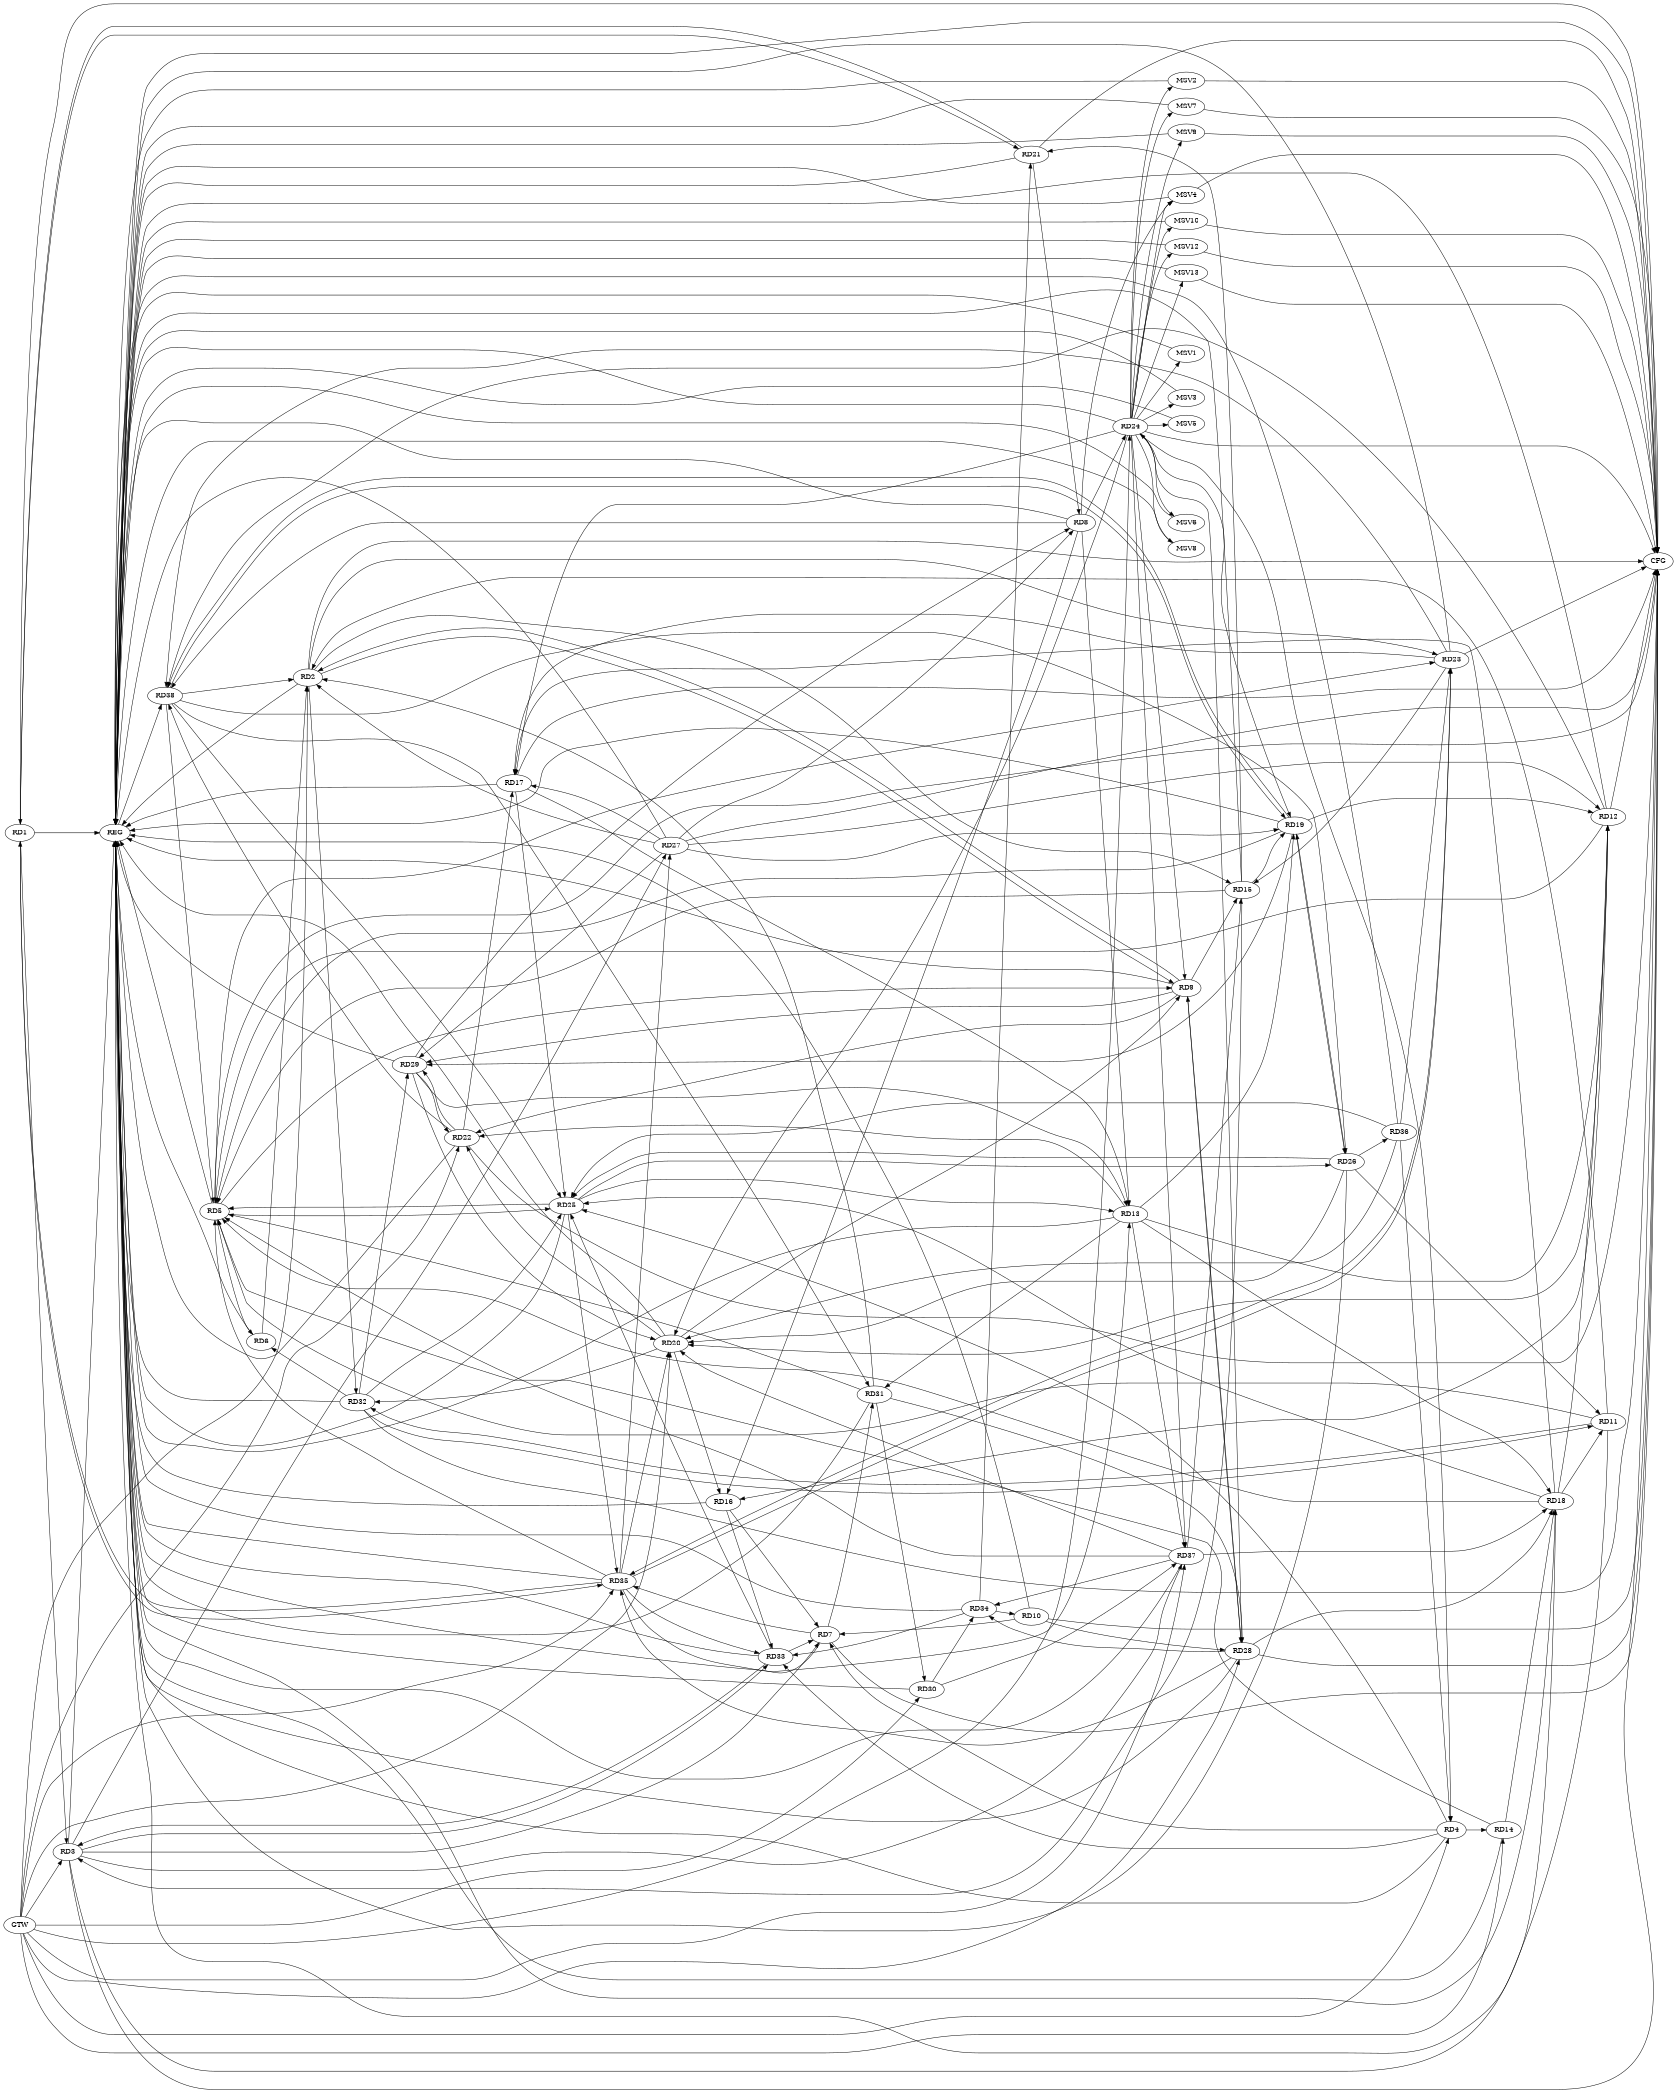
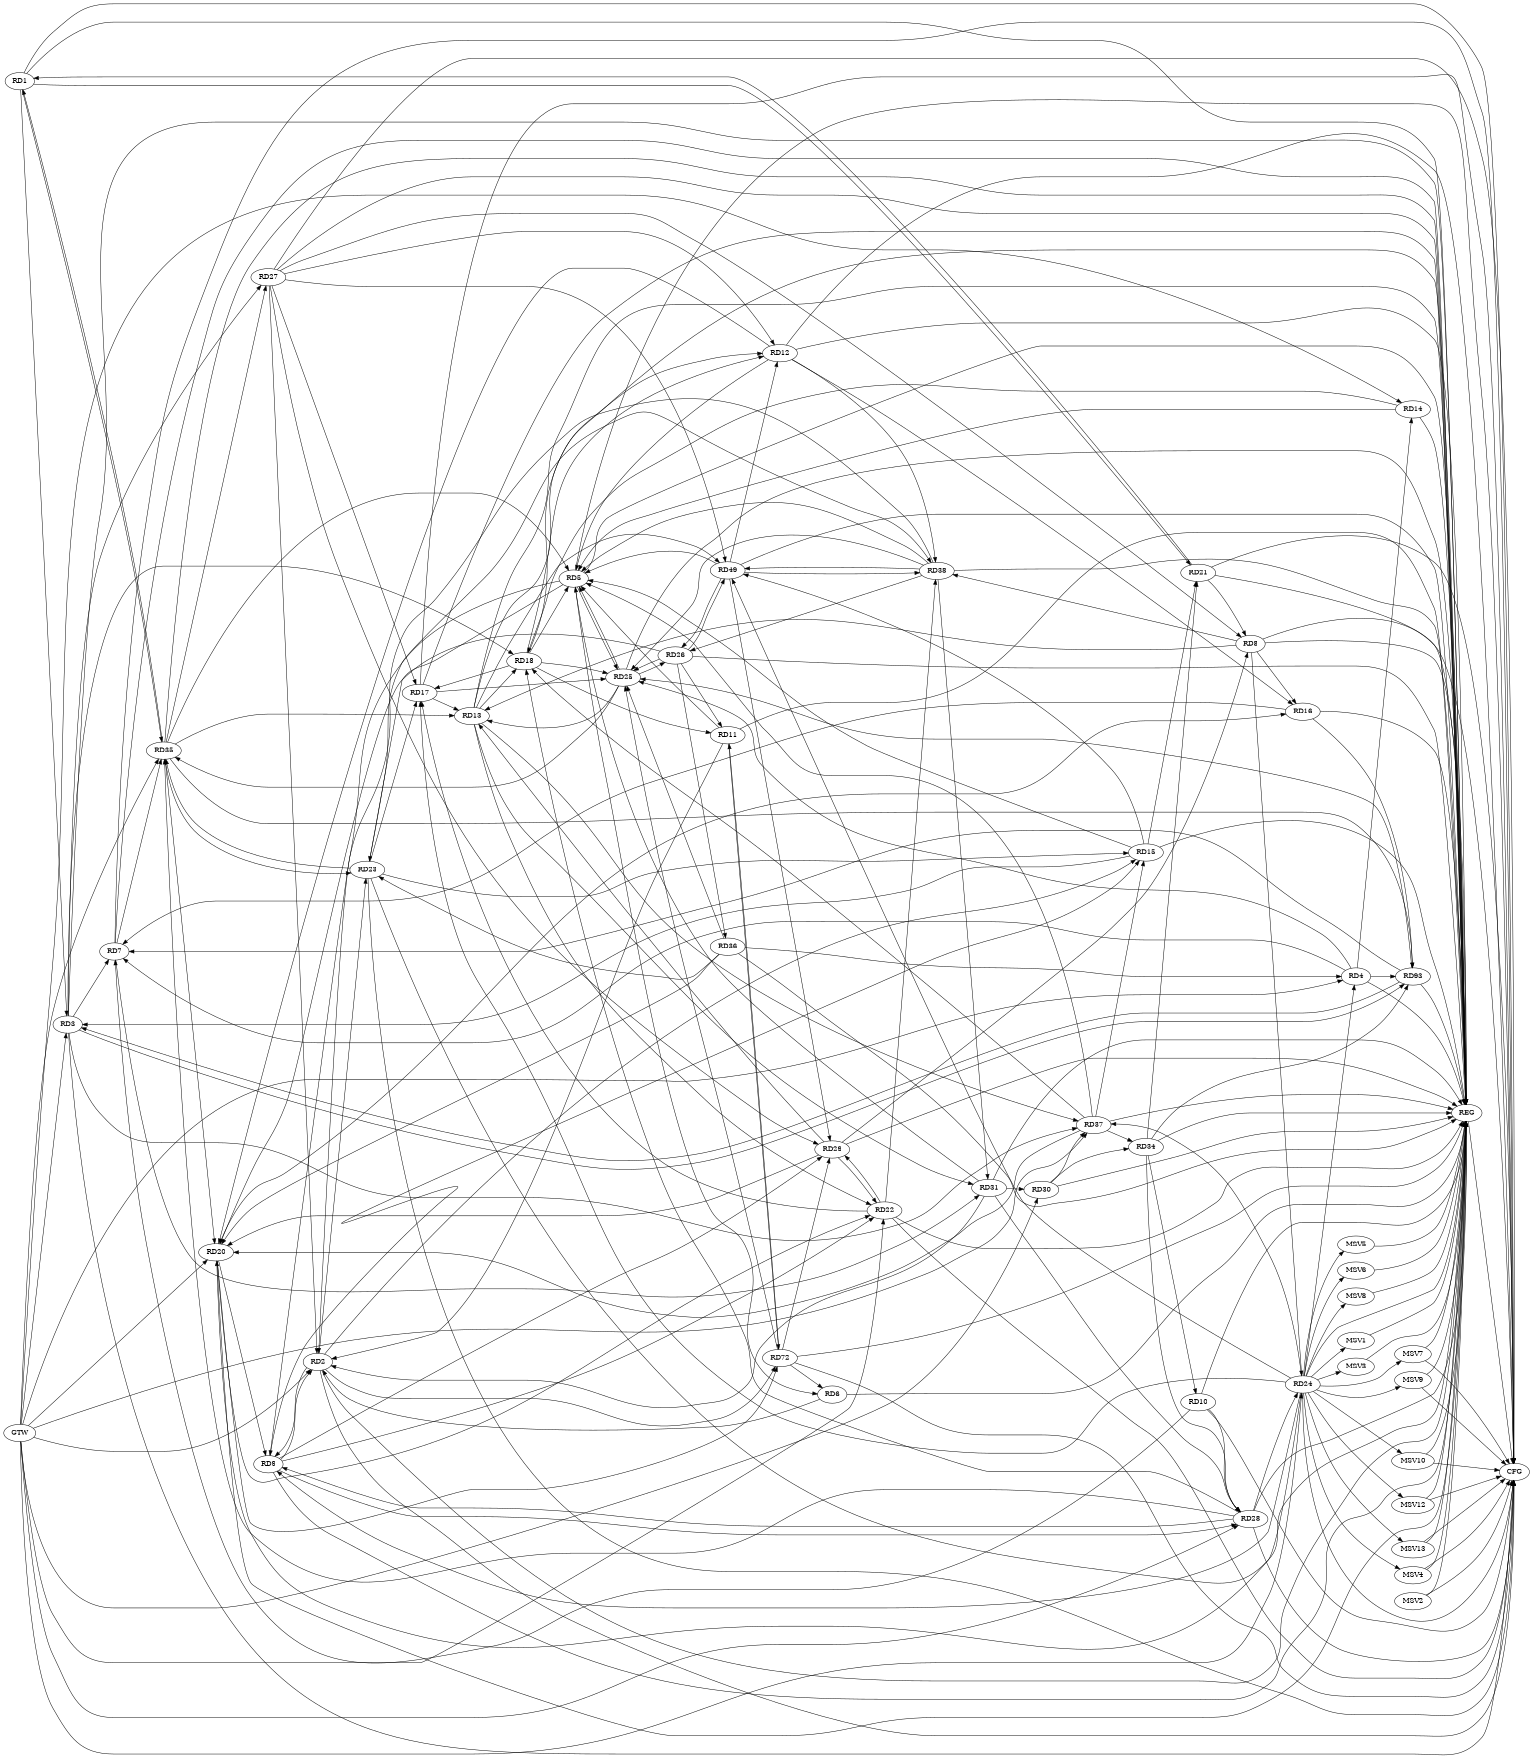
(1138, 218) -> none
(1103, 352) -> (1489, 958)
(139, 767) -> (1428, 618)
(1295, 826) -> (728, 570)
(357, 1402) -> (780, 1358)
(1107, 1648) -> (1161, 1346)
(776, 1657) -> (1413, 976)
